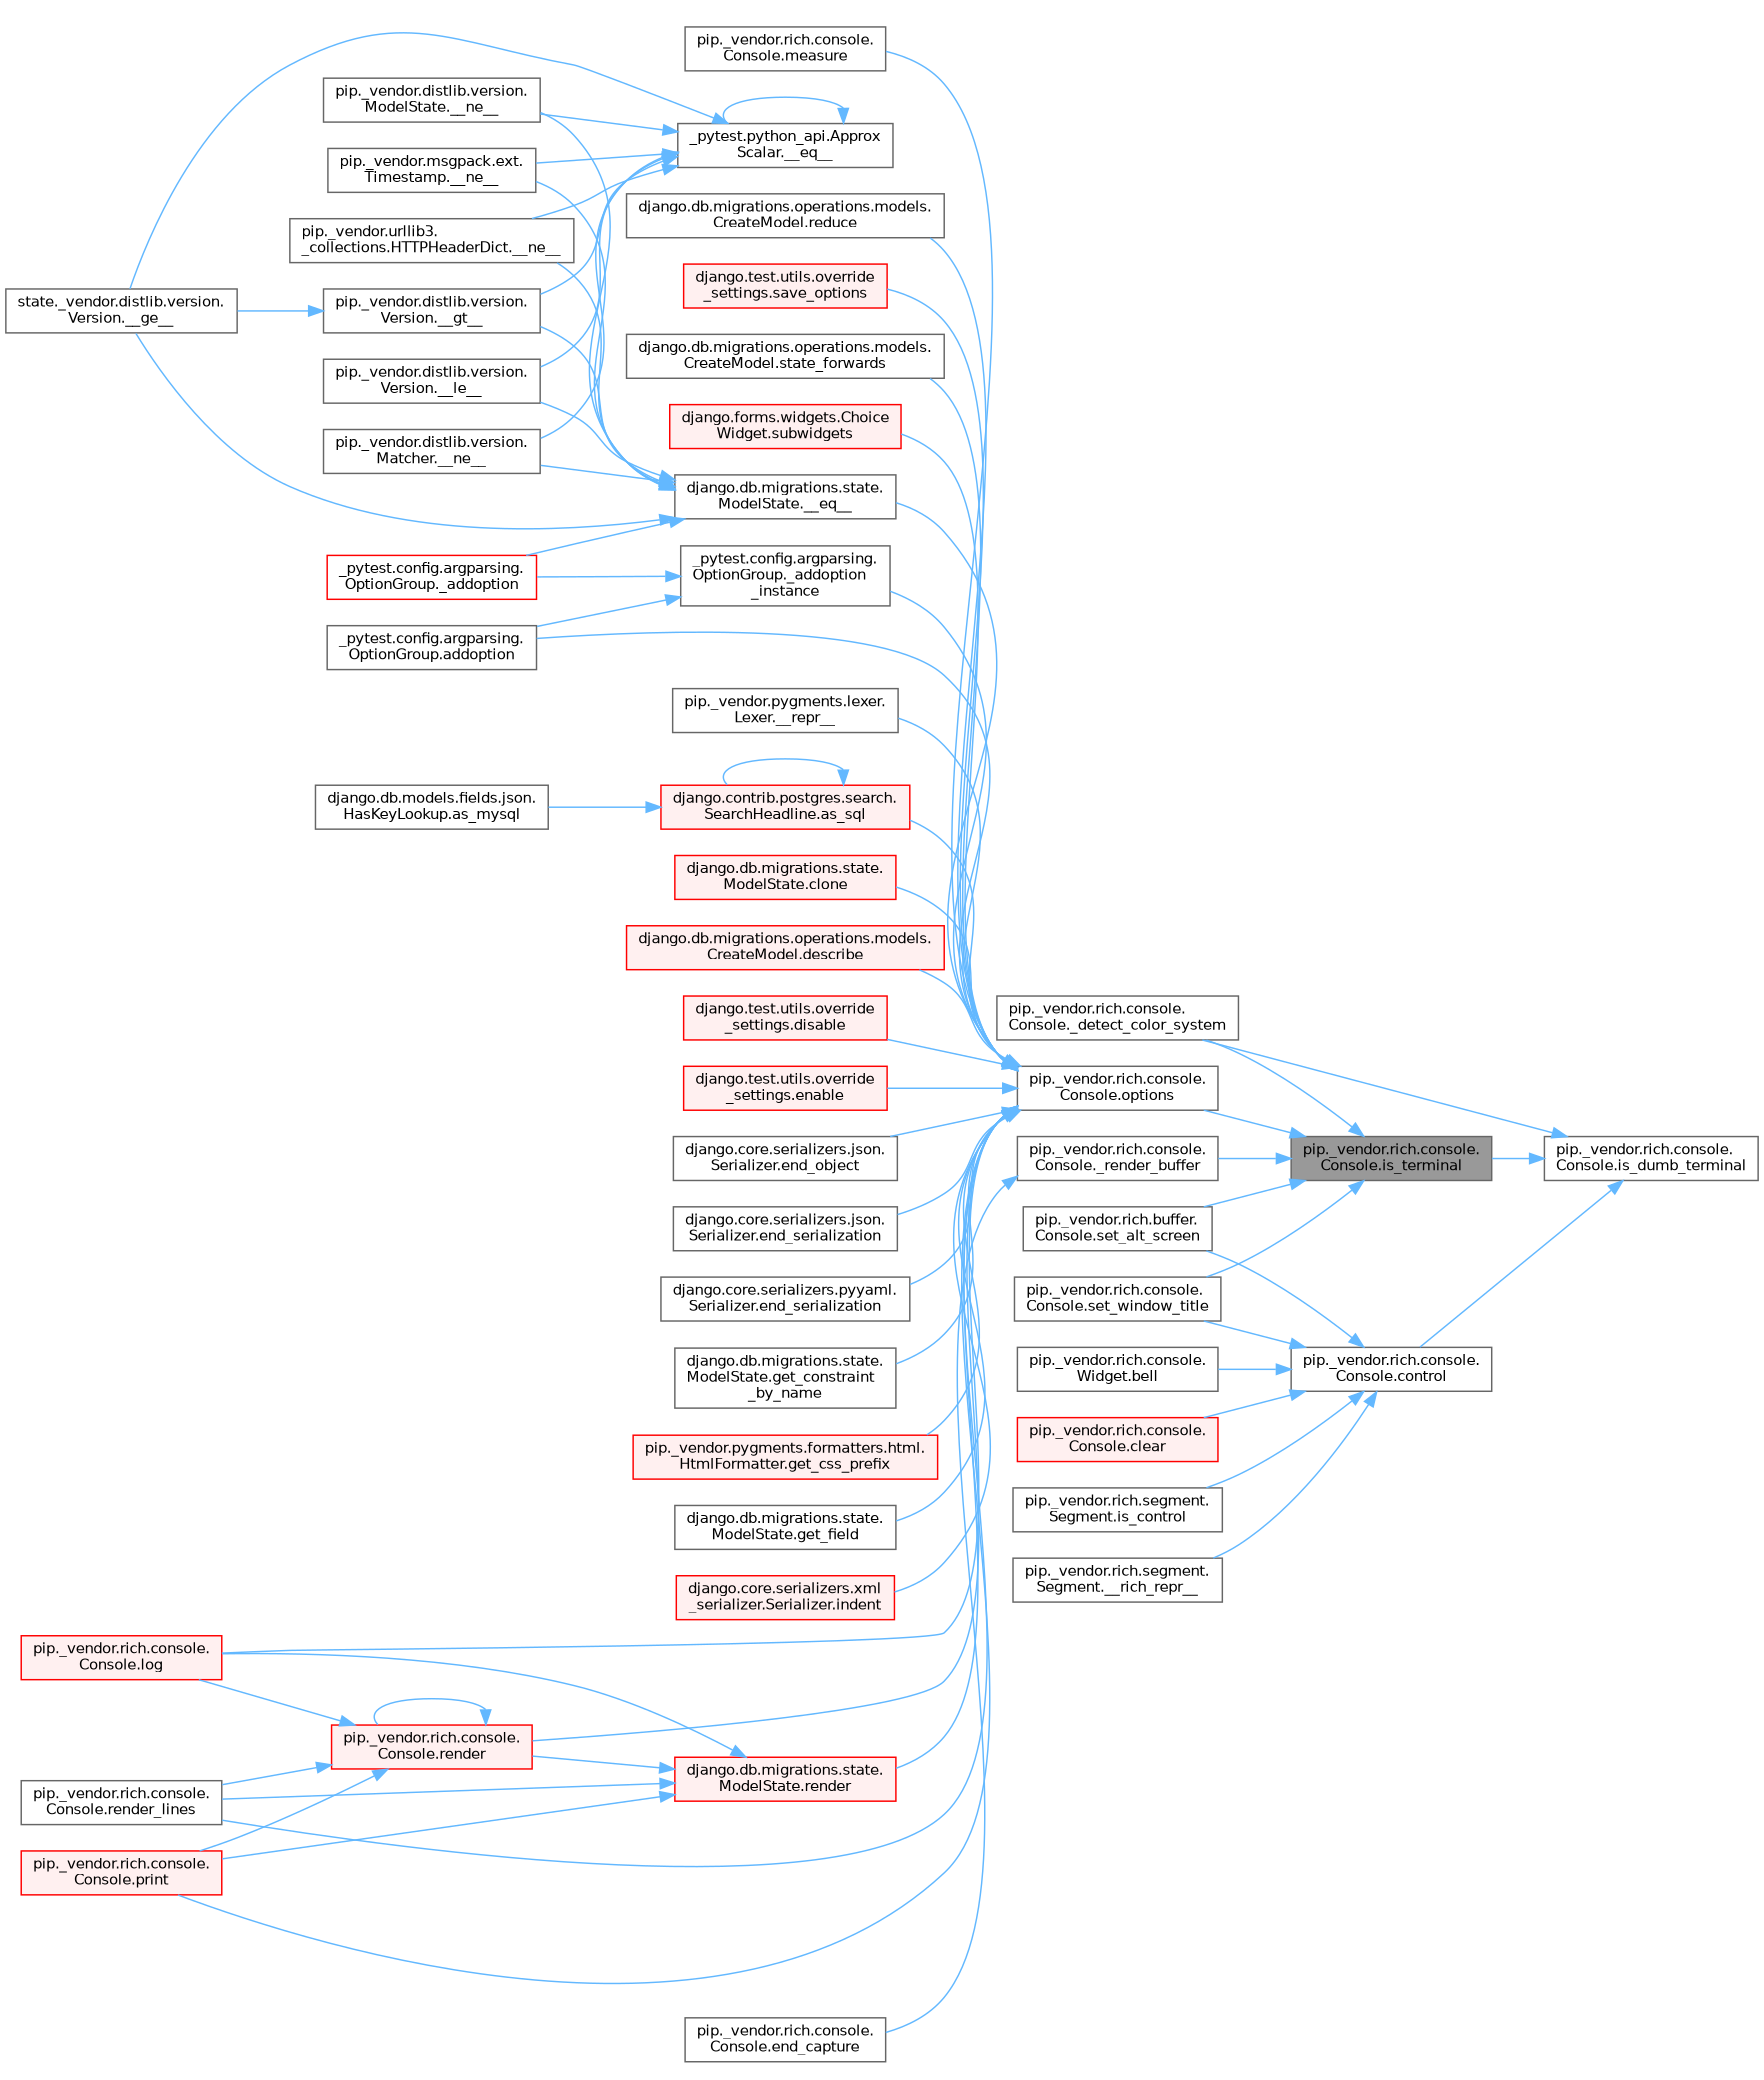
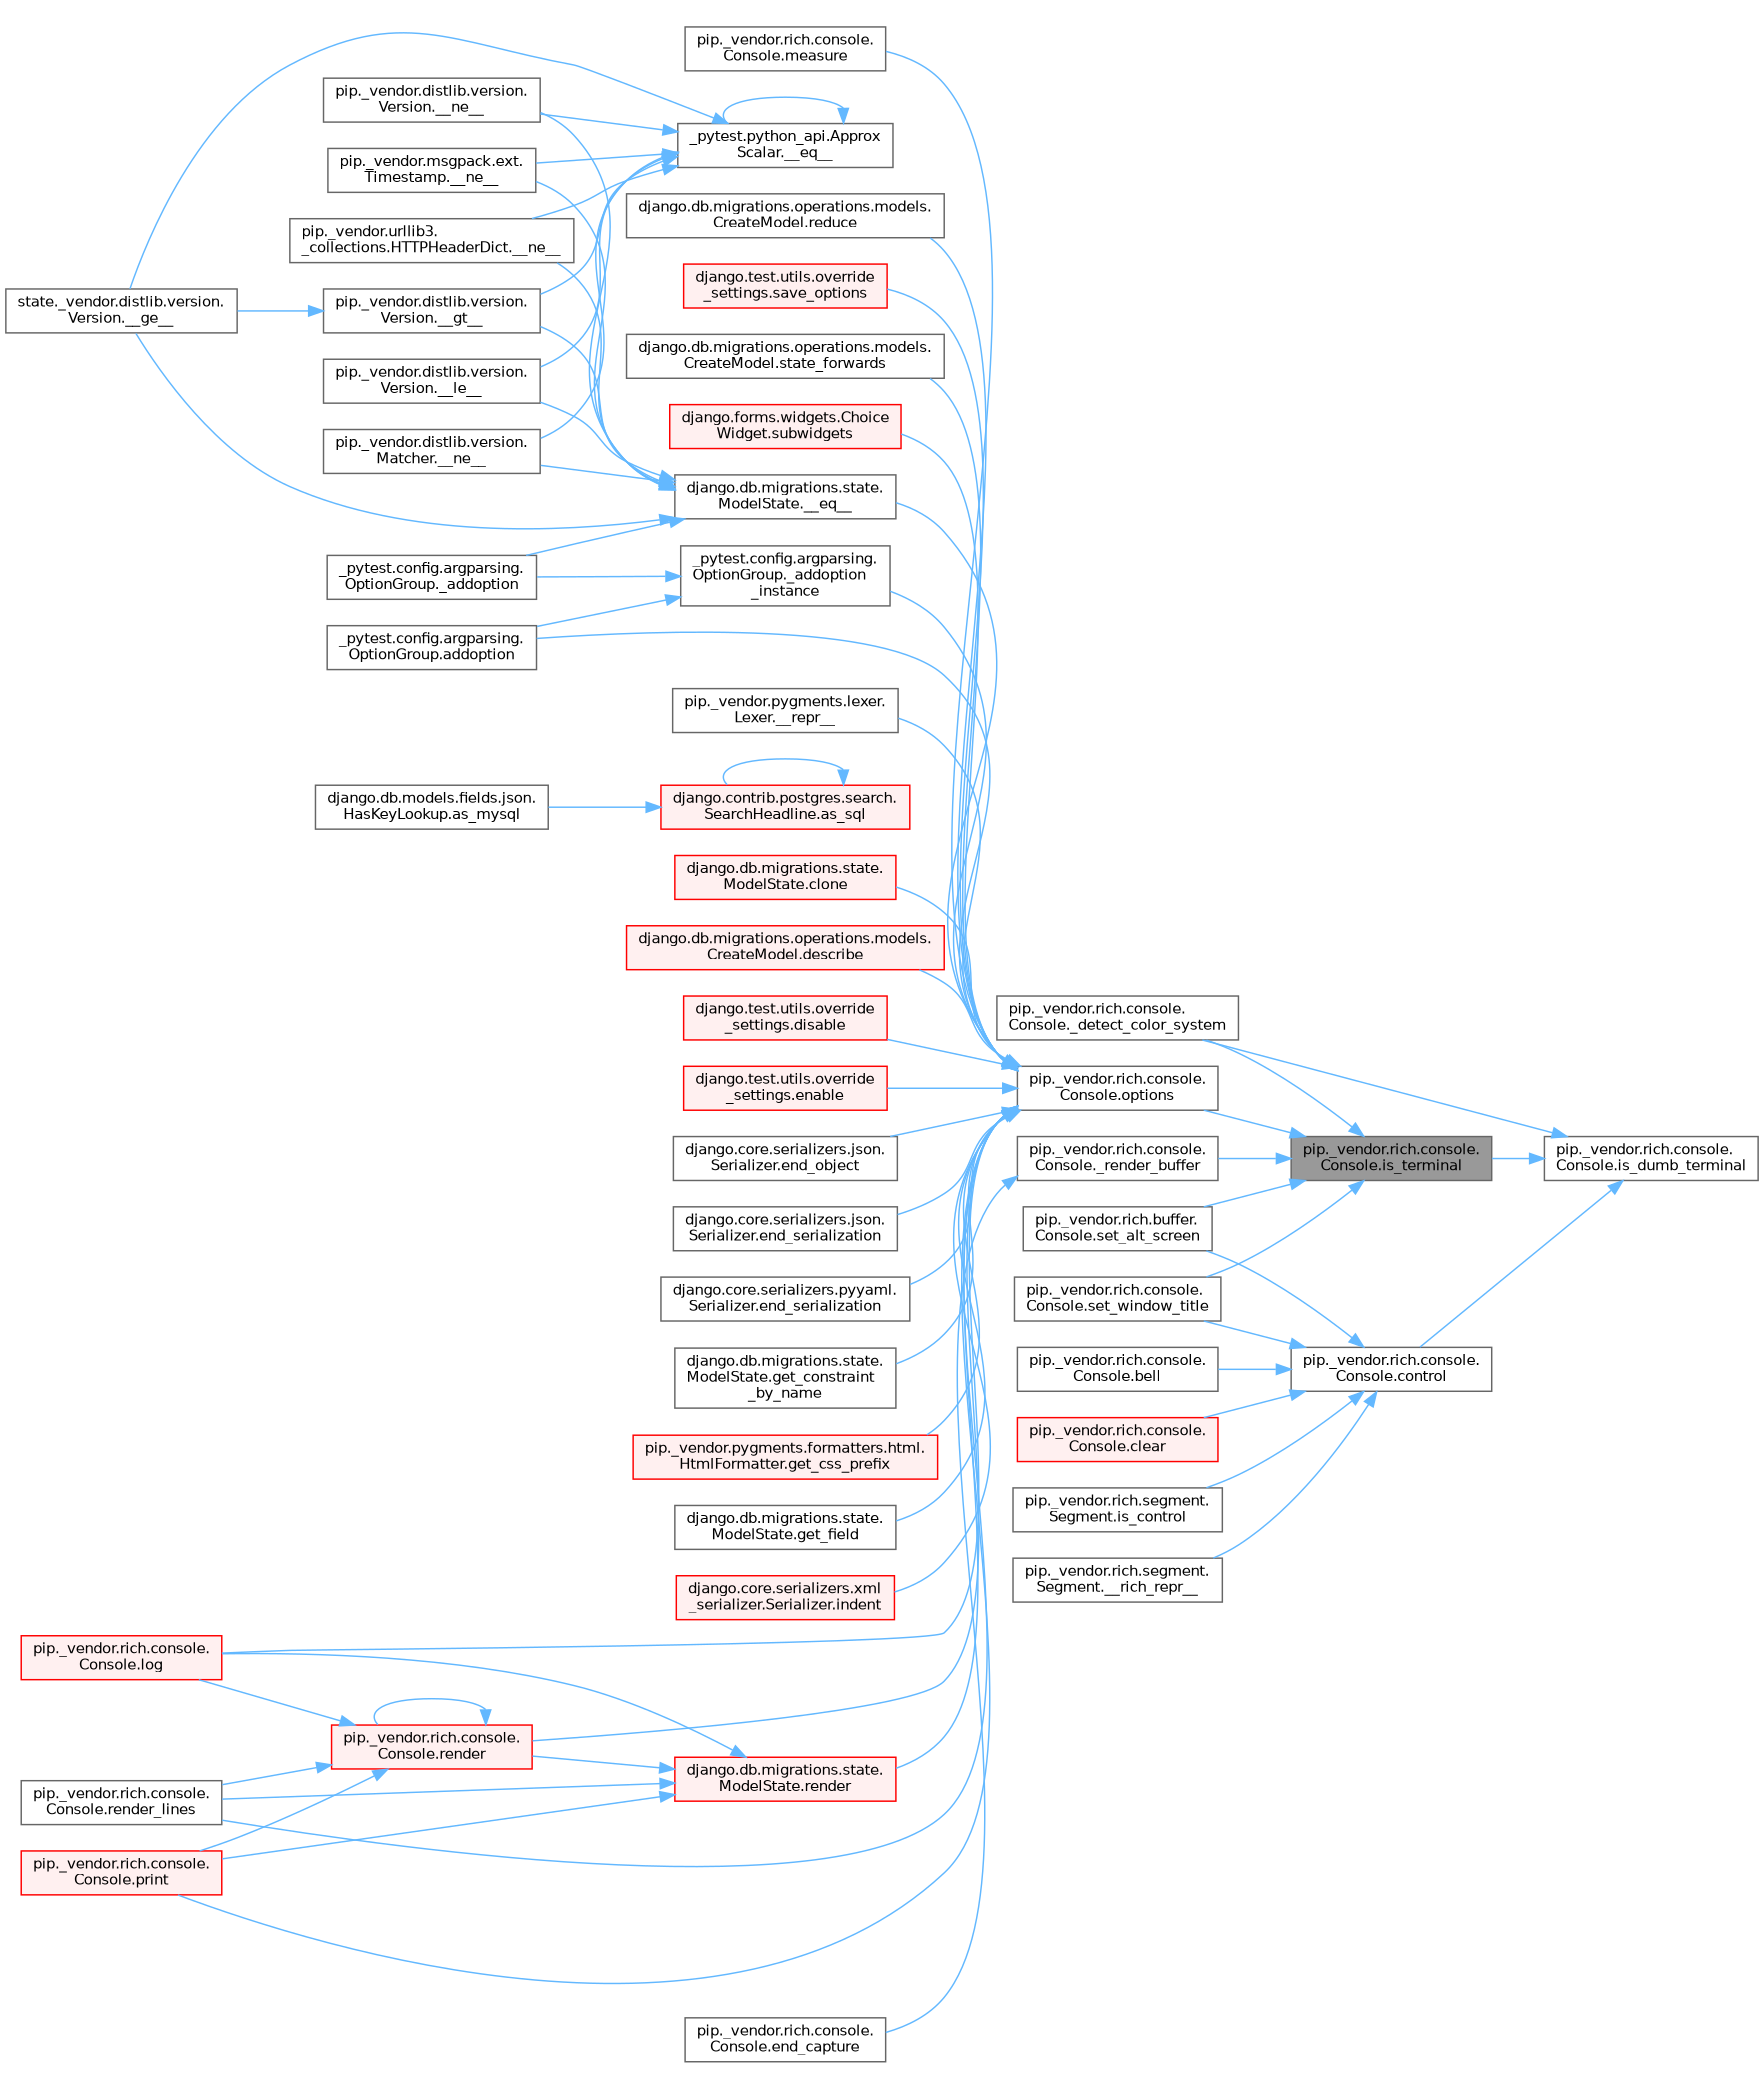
(432, 100) -> (432, 100)
(432, 577) -> (432, 577)
(973, 932) -> none
(1118, 1369) -> (1118, 1369)
